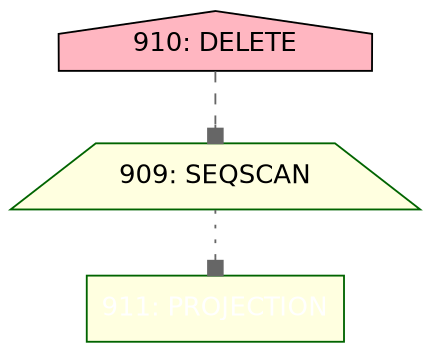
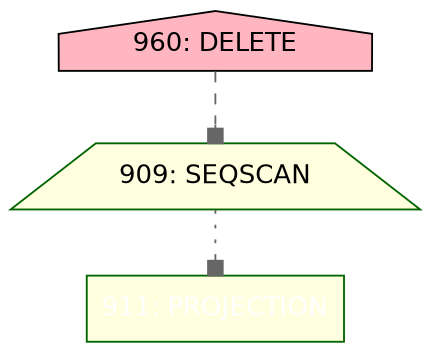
(215, 44) -> (215, 44)
